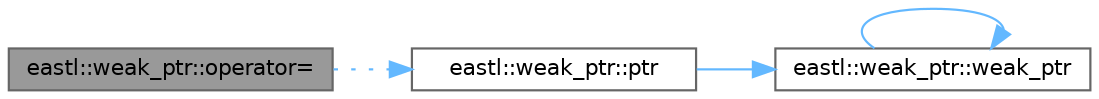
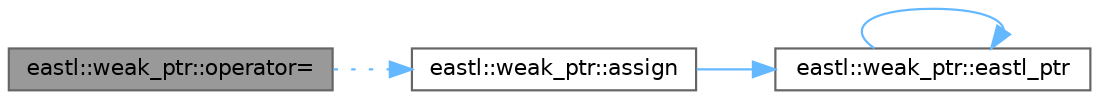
(554, 69) -> (554, 69)
(933, 69) -> (933, 69)
